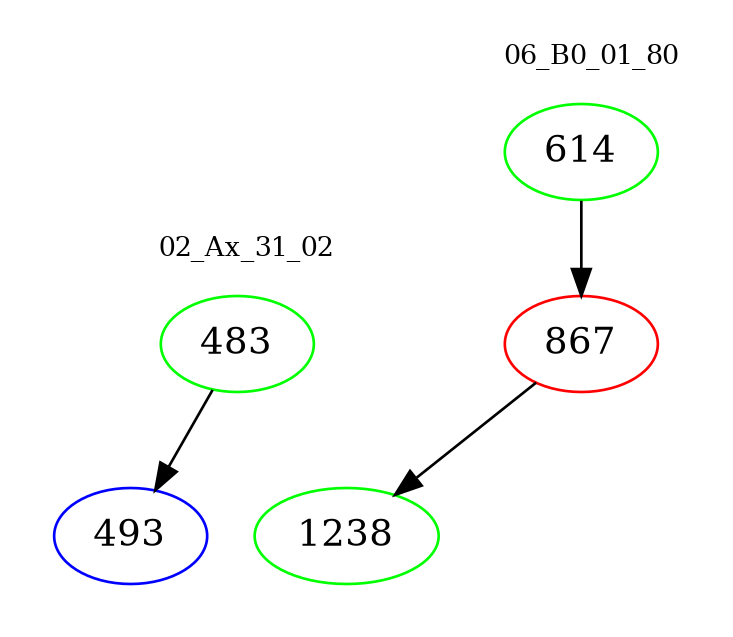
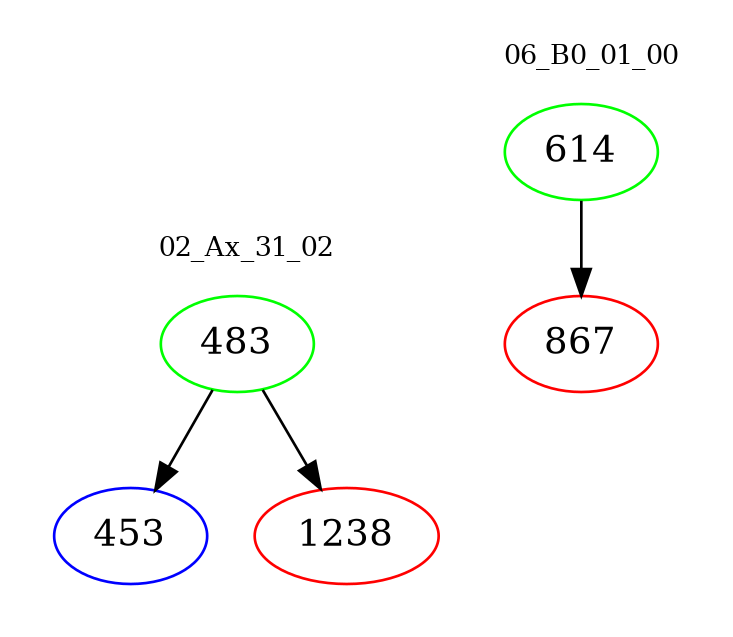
(592, 57) -> (592, 57)
(476, 430) -> (285, 428)
(131, 536) -> (131, 536)
(347, 536) -> (347, 536)
